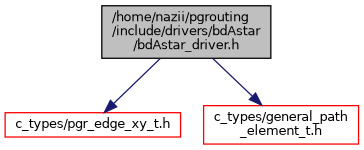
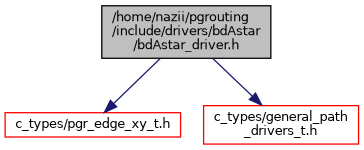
(281, 125) -> (281, 125)
